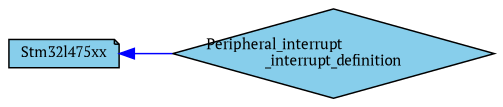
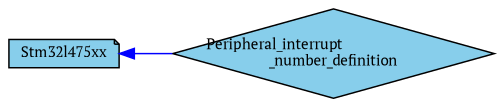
(334, 54) -> (334, 54)
